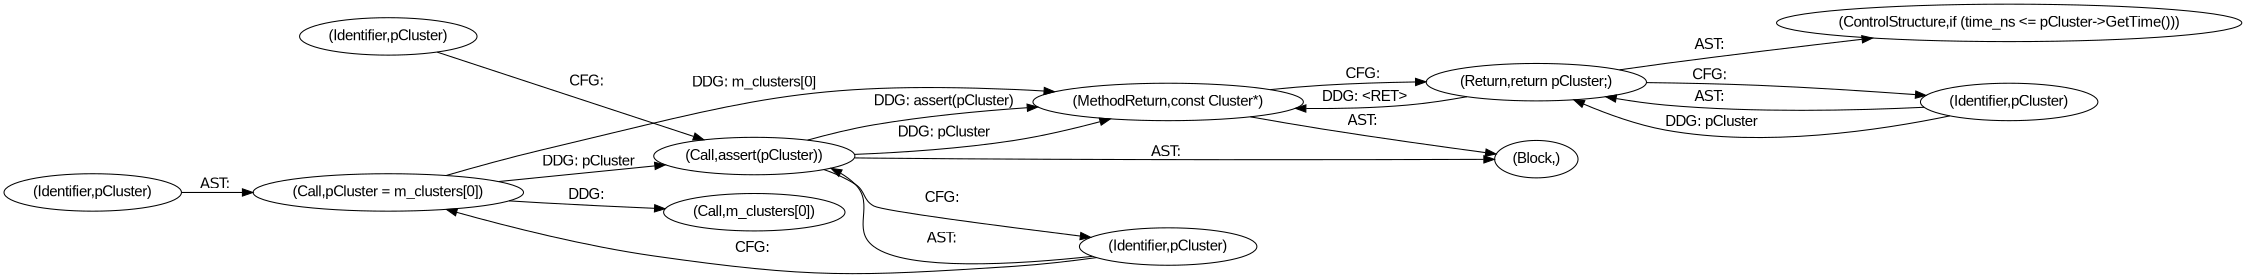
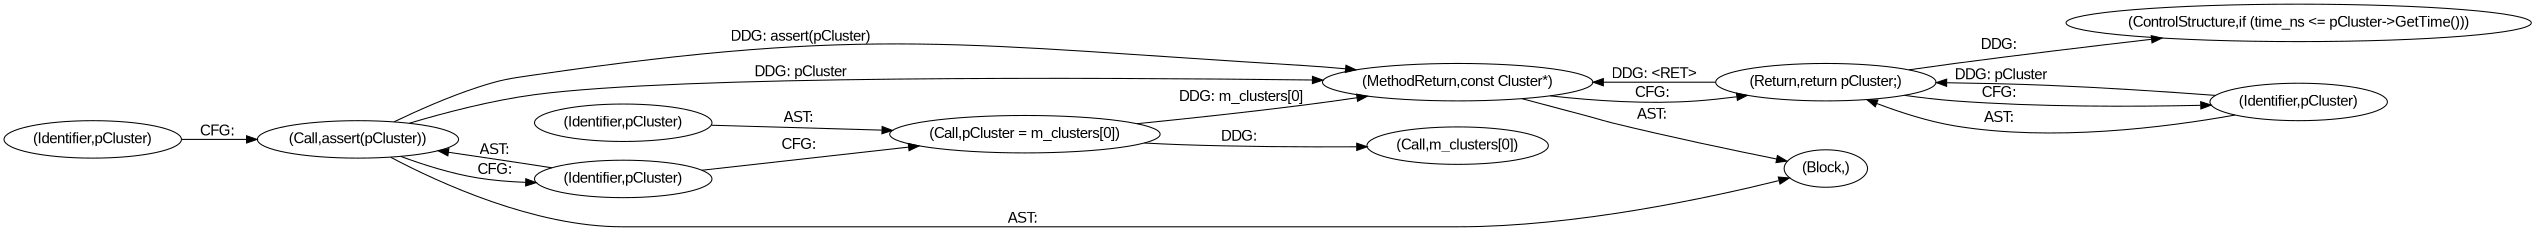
(1712, 45) -> (2001, 45)
(577, 174) -> none
